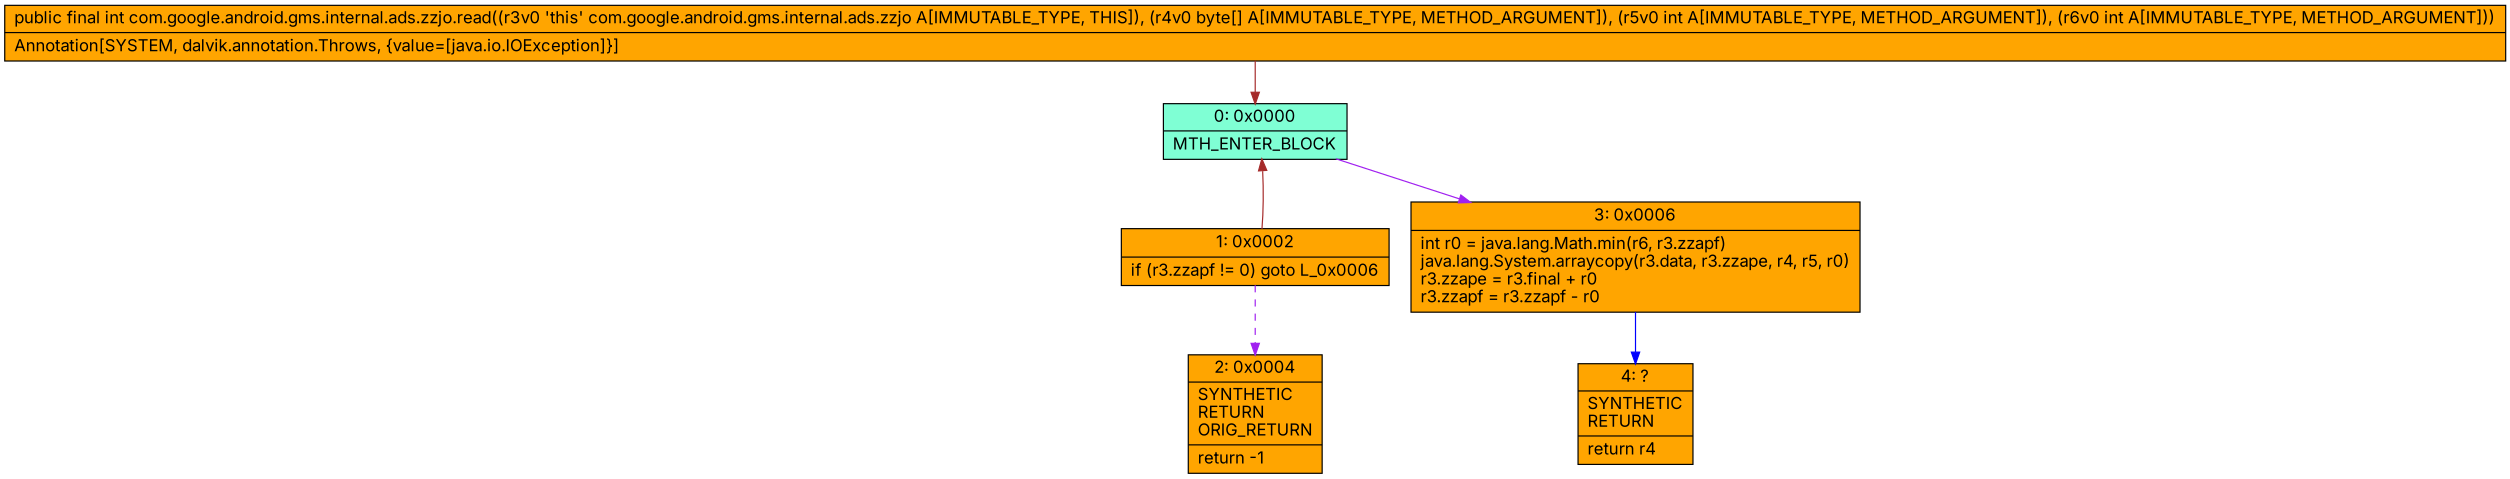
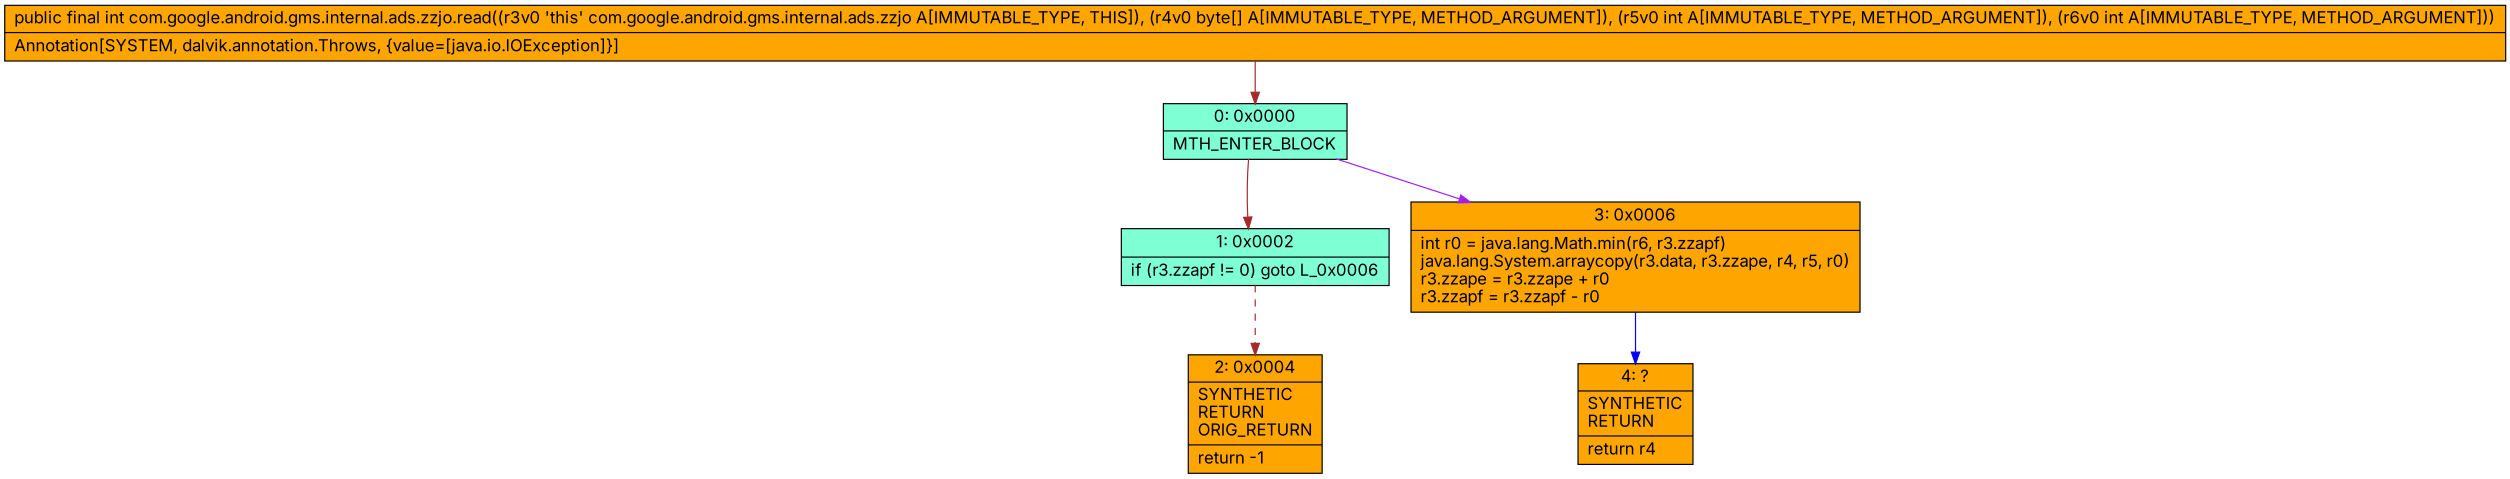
(1263, 200) -> (1247, 188)
(1255, 257) -> (1255, 257)
(1509, 280) -> (1515, 280)
(1255, 314) -> (1255, 314)
